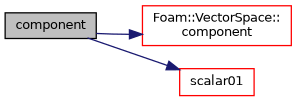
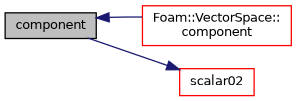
(113, 34) -> (126, 17)
(217, 82) -> (217, 82)
